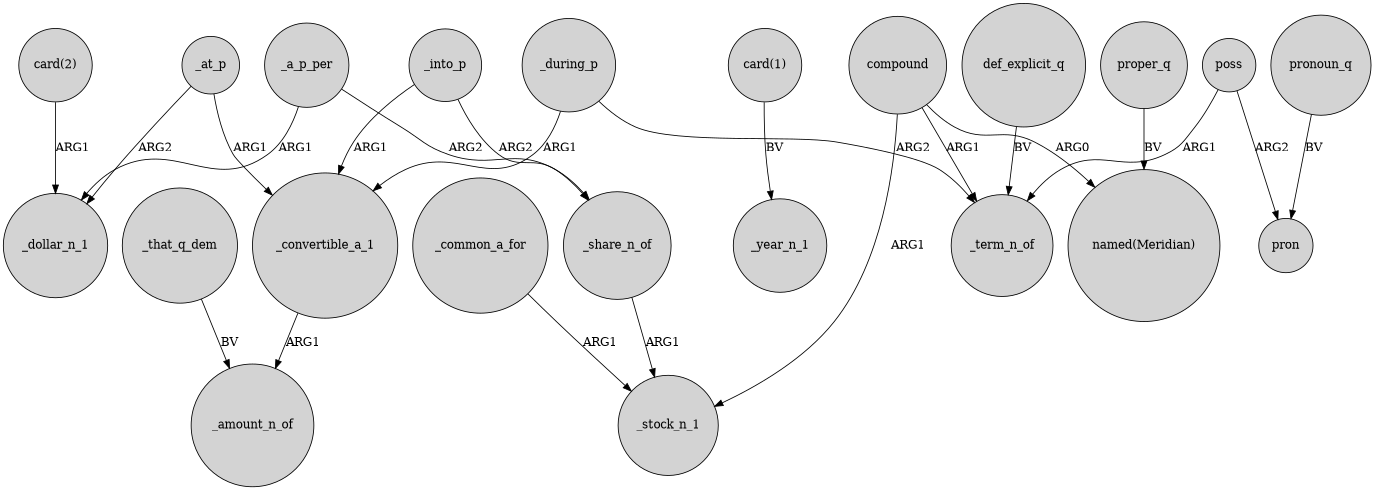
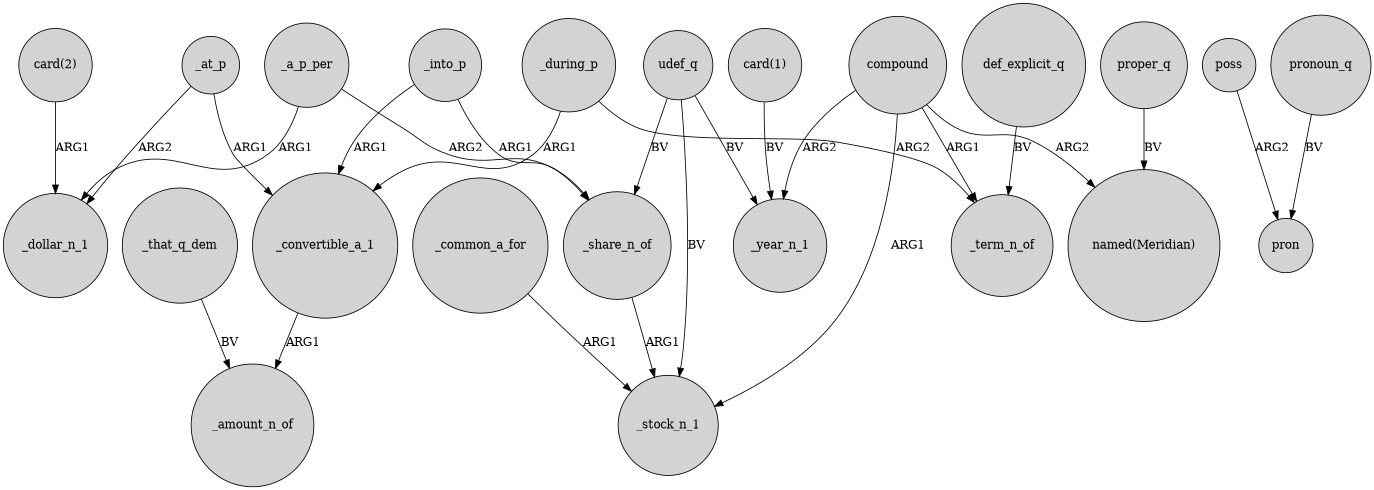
none -> (678, 65)
none -> (809, 133)
(516, 148) -> (516, 148)
(1073, 148) -> (1073, 148)
(1136, 162) -> none
